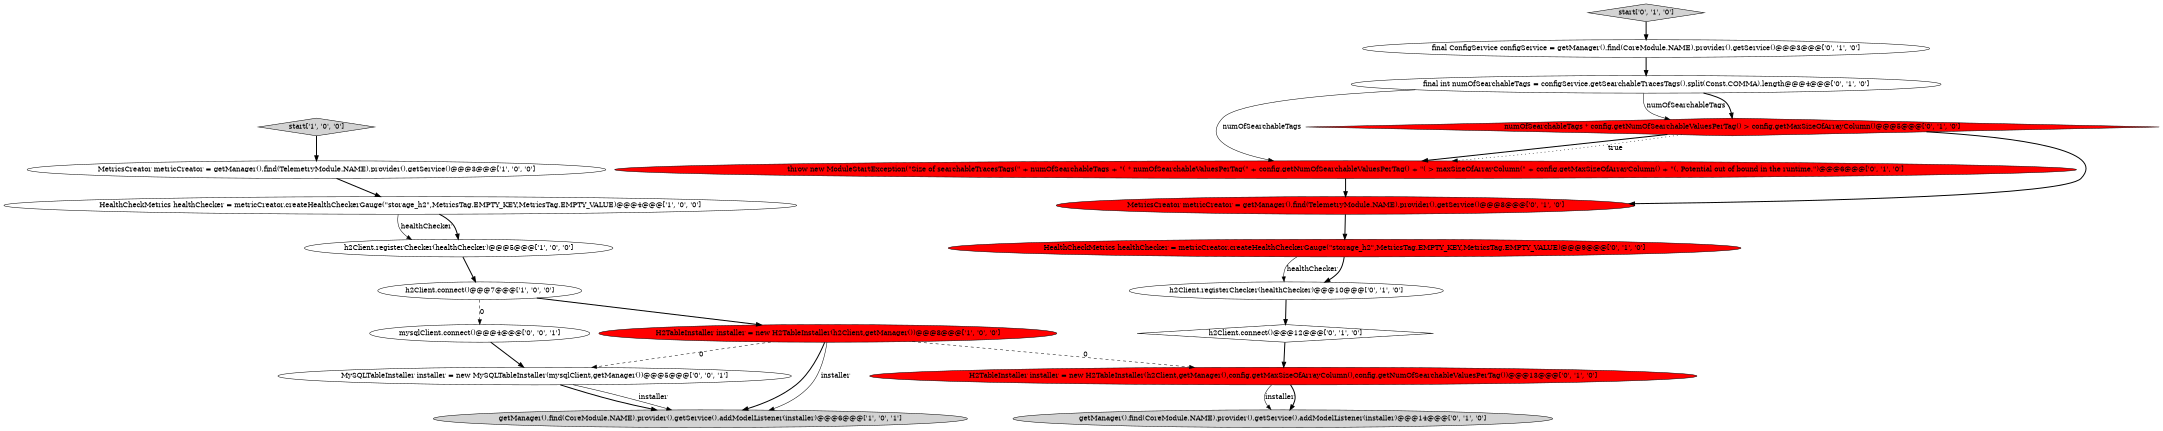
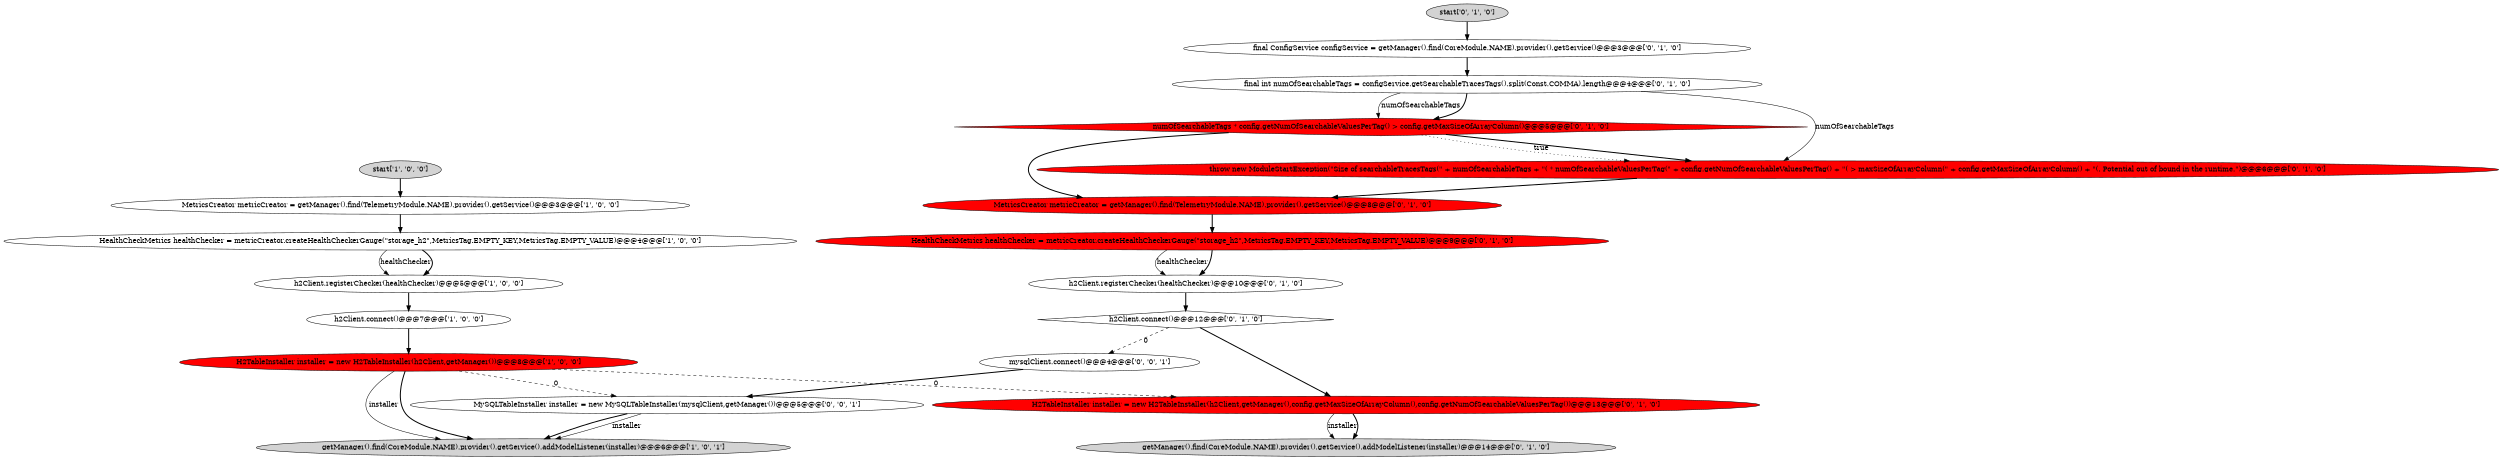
(1646, 13) -> (1467, 13)
(316, 127) -> (400, 170)
(480, 310) -> (1141, 340)
